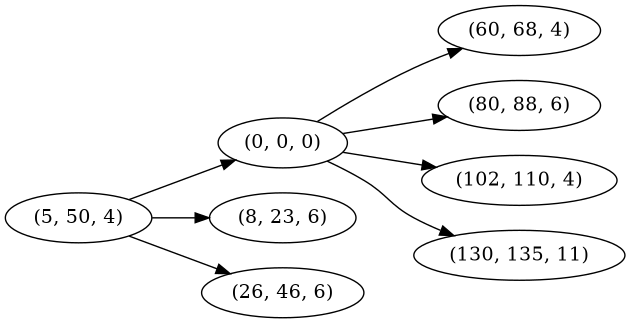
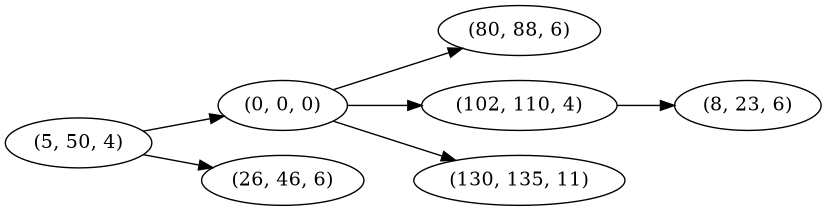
(519, 31) -> none
(174, 218) -> (639, 105)
